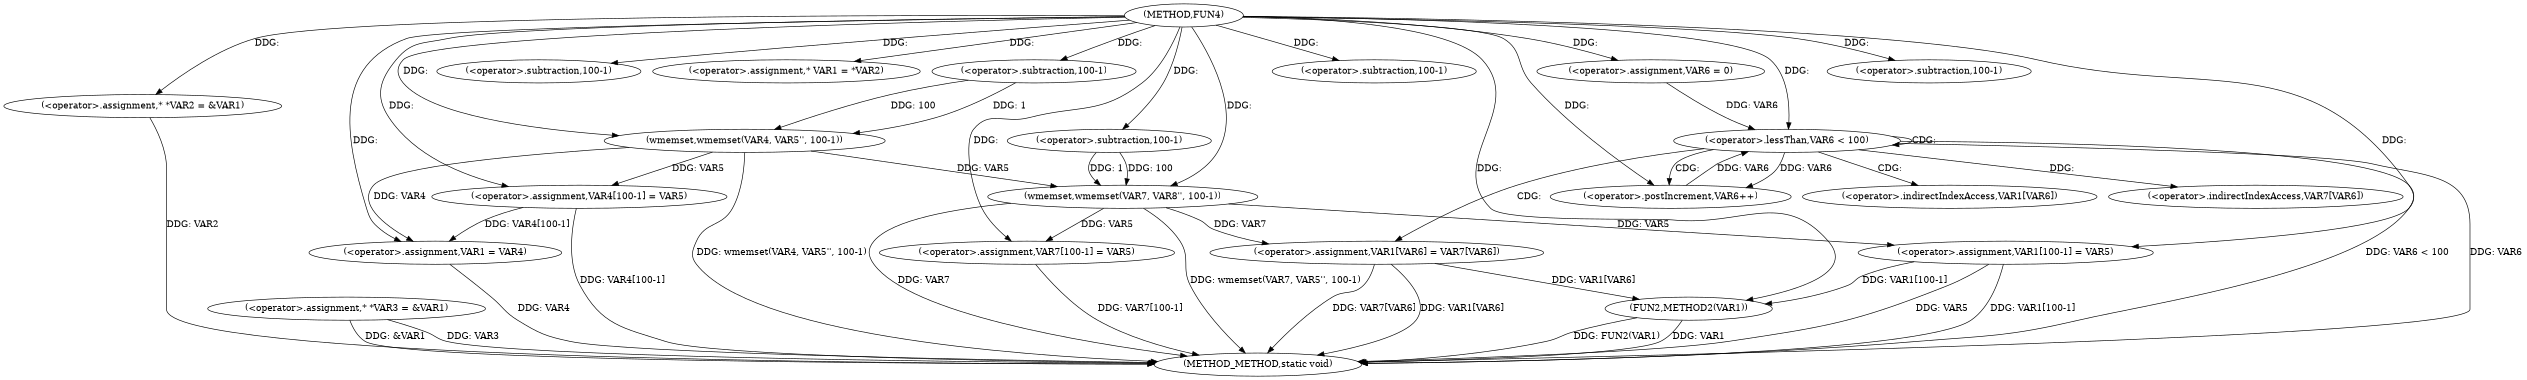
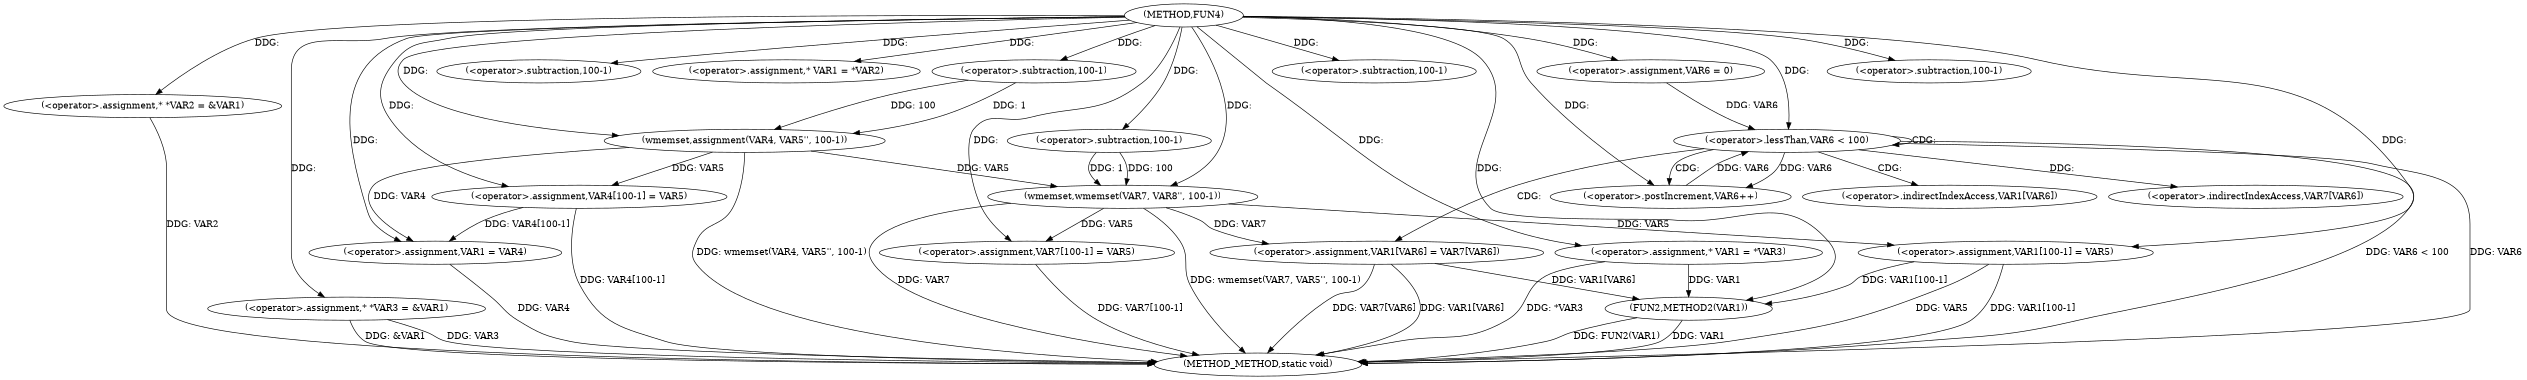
none -> (393, 38)
(745, 141) -> (745, 141)
none -> (1689, 253)
